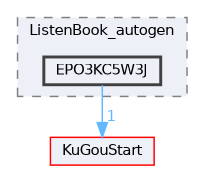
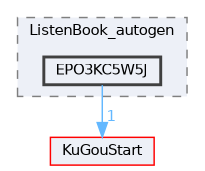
(102, 71) -> (102, 71)
